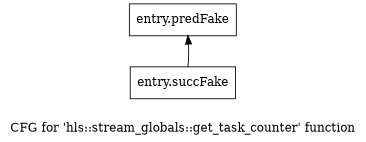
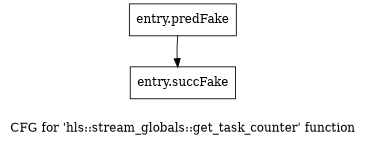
(189, 56) -> (177, 47)
